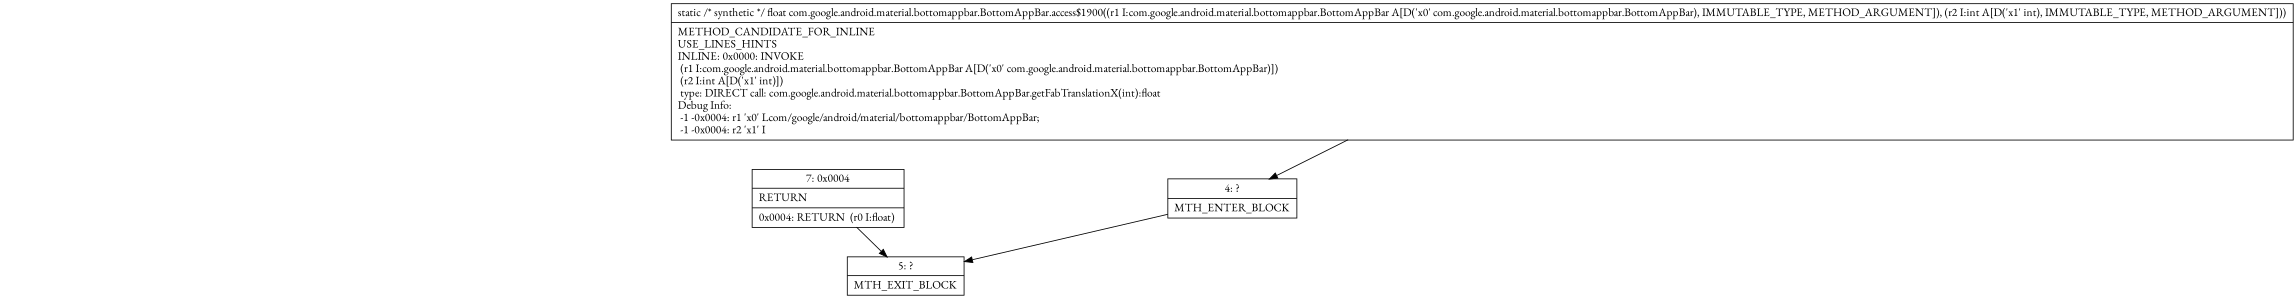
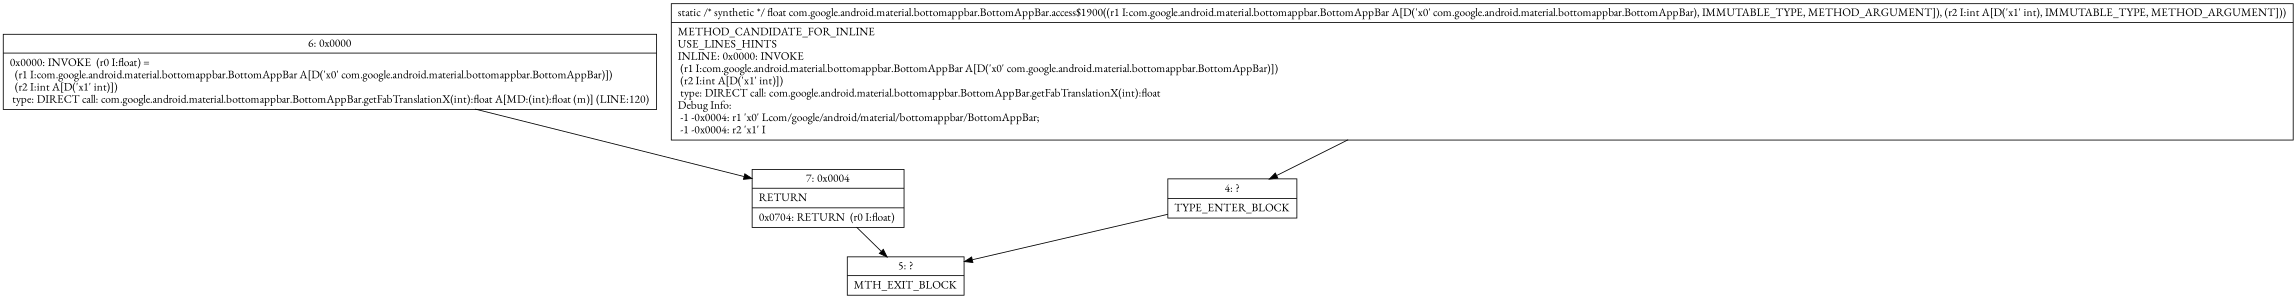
none -> (330, 72)
(1232, 208) -> (1232, 208)
(828, 217) -> (828, 217)
